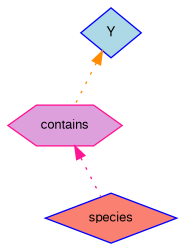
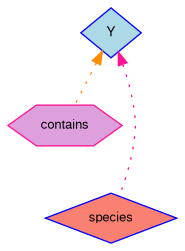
(91, 177) -> (135, 131)
